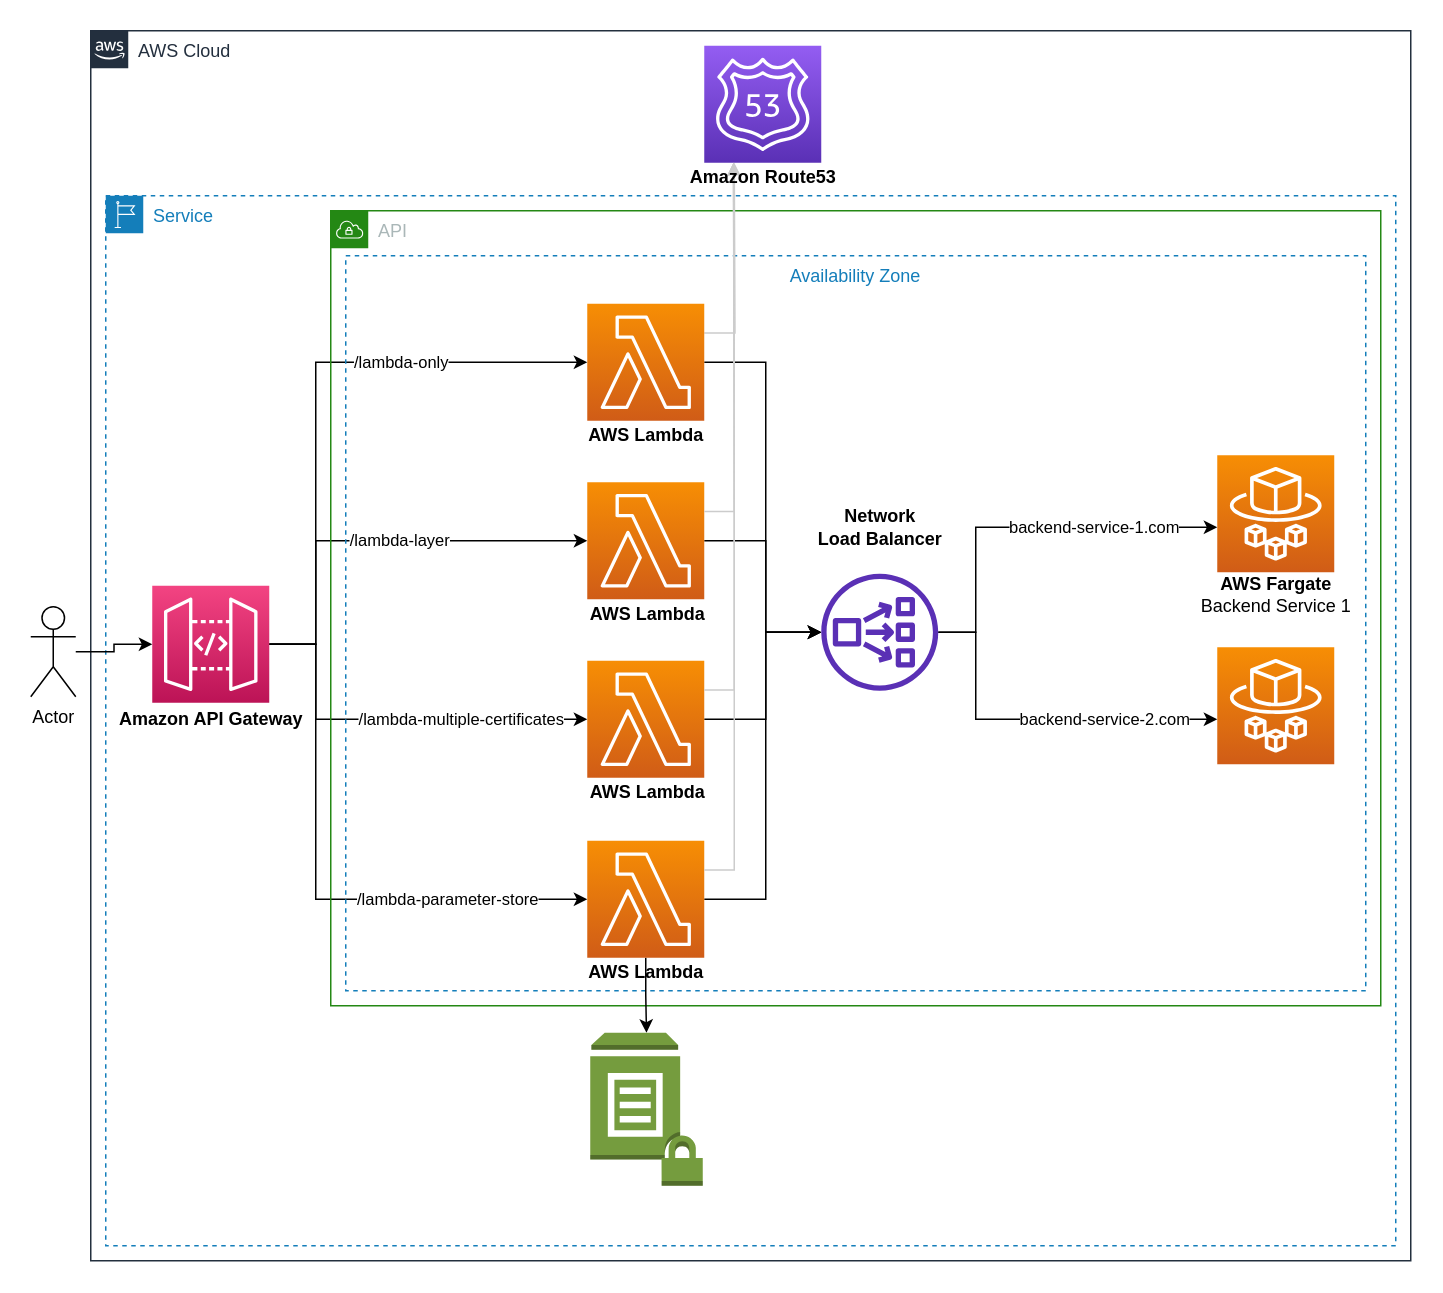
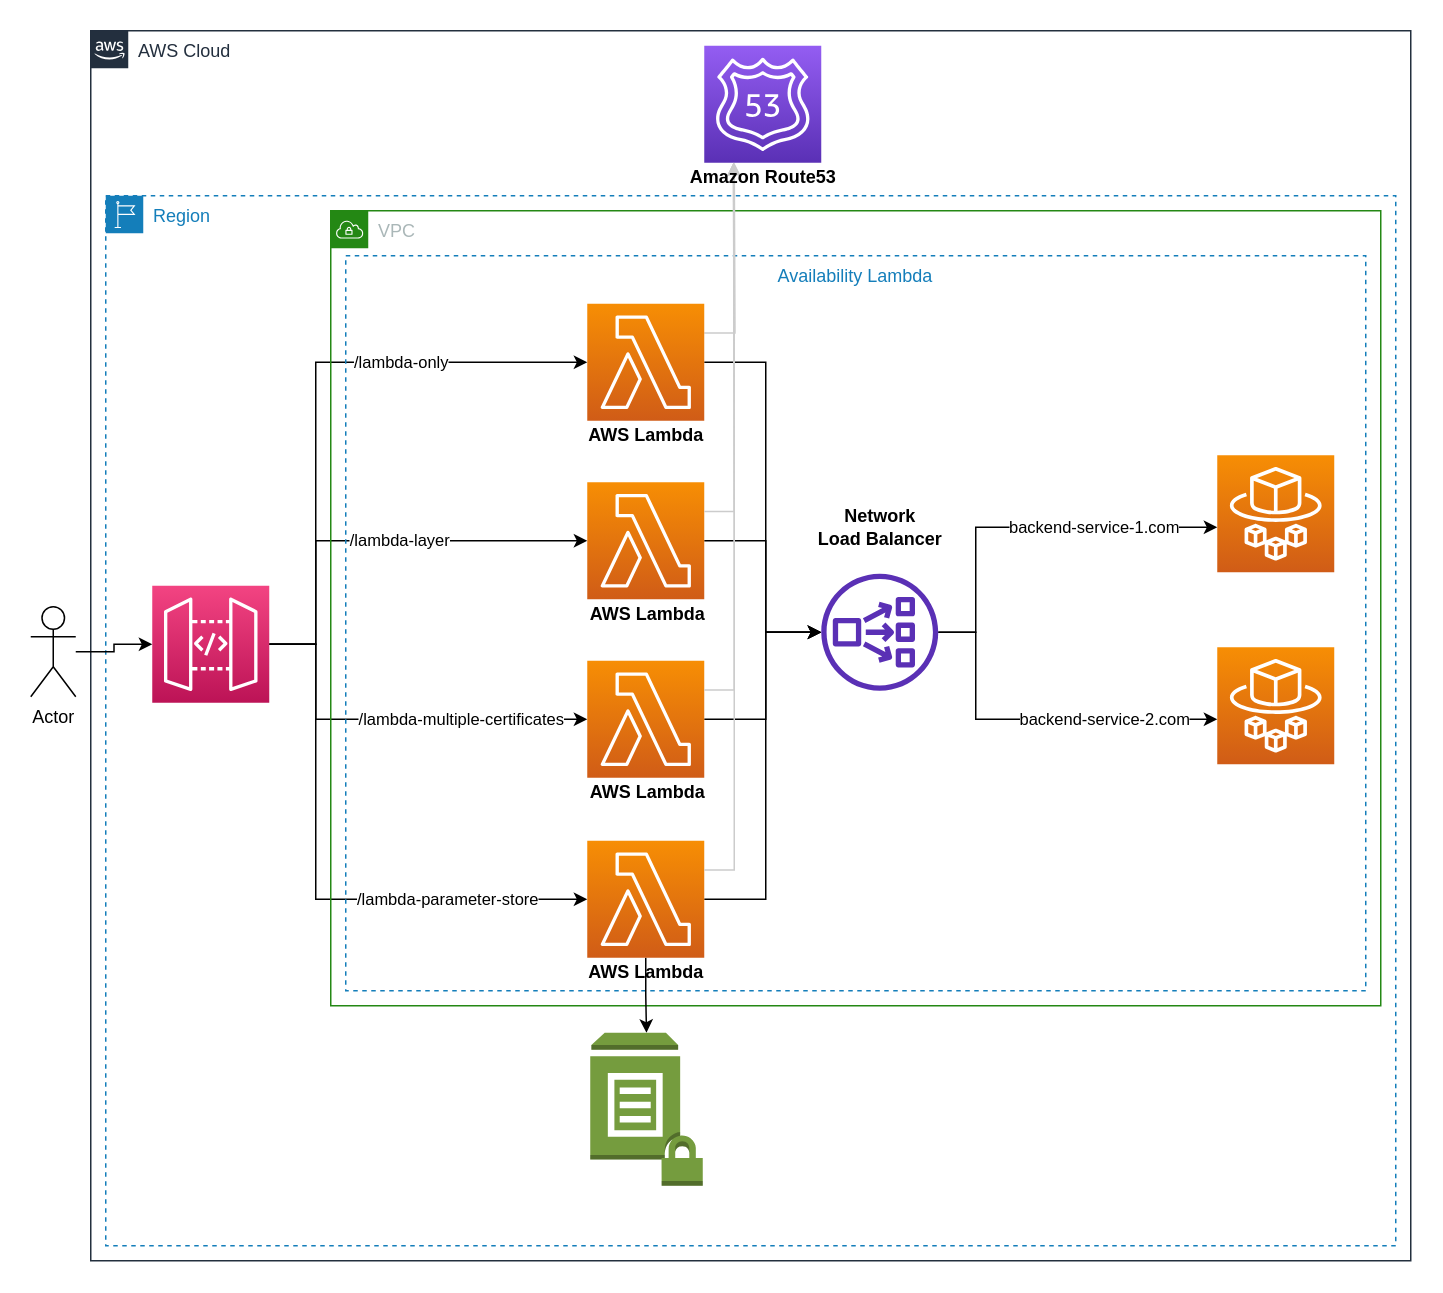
(187, 217) -> (182, 217)
(394, 232) -> (394, 232)
(855, 276) -> (855, 276)
(1276, 595) -> none
(211, 719) -> none
